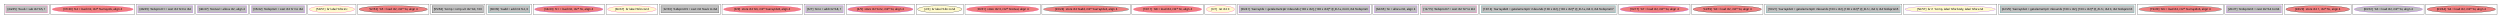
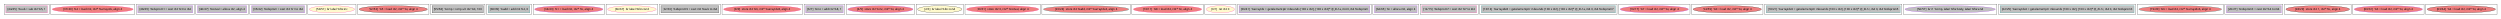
(1950, 9) -> (1950, 9)
(2388, 9) -> (2388, 9)
